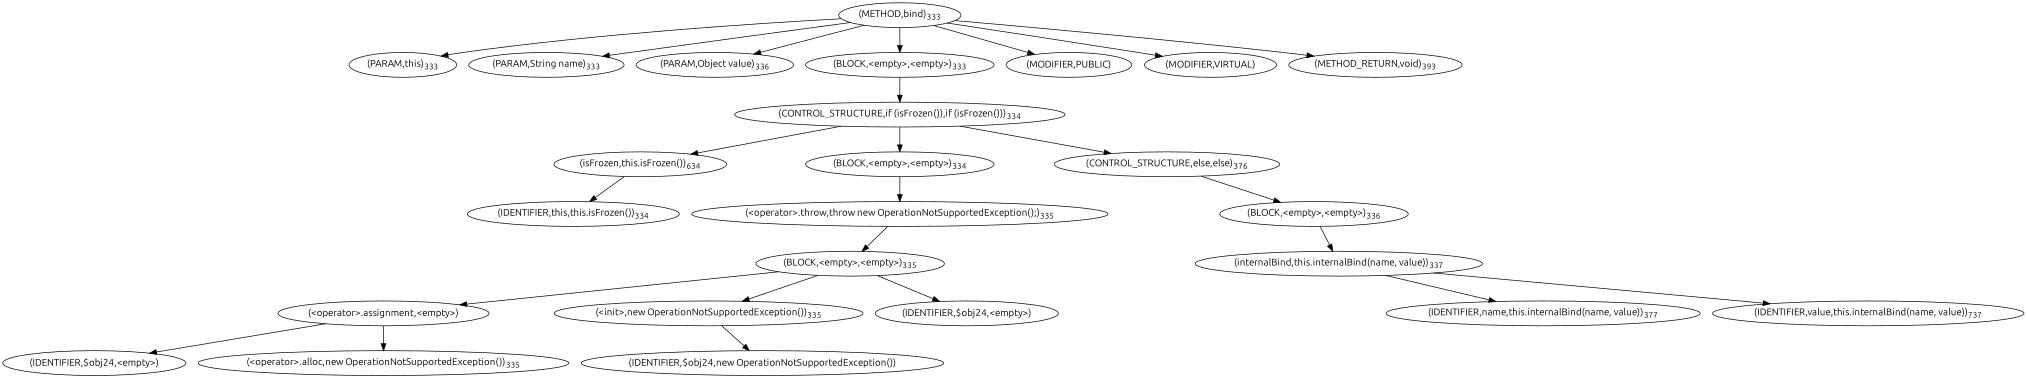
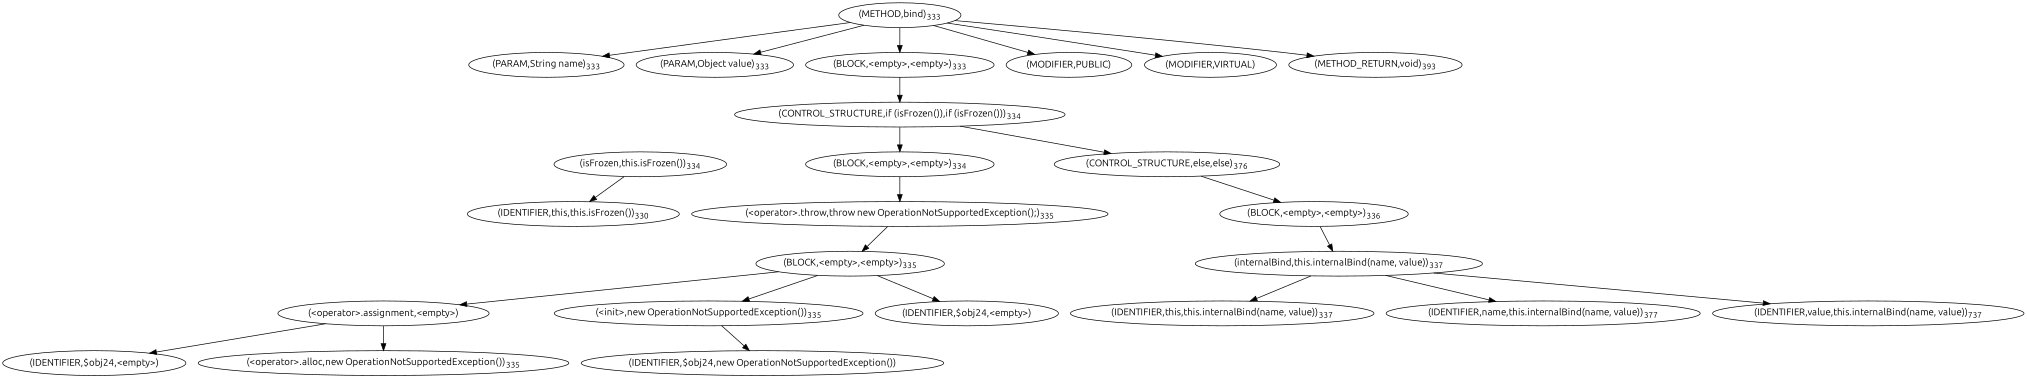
(762, 64) -> (762, 64)
(403, 65) -> none
(769, 140) -> none
(694, 163) -> (694, 163)
(642, 213) -> (642, 213)
none -> (1222, 313)
